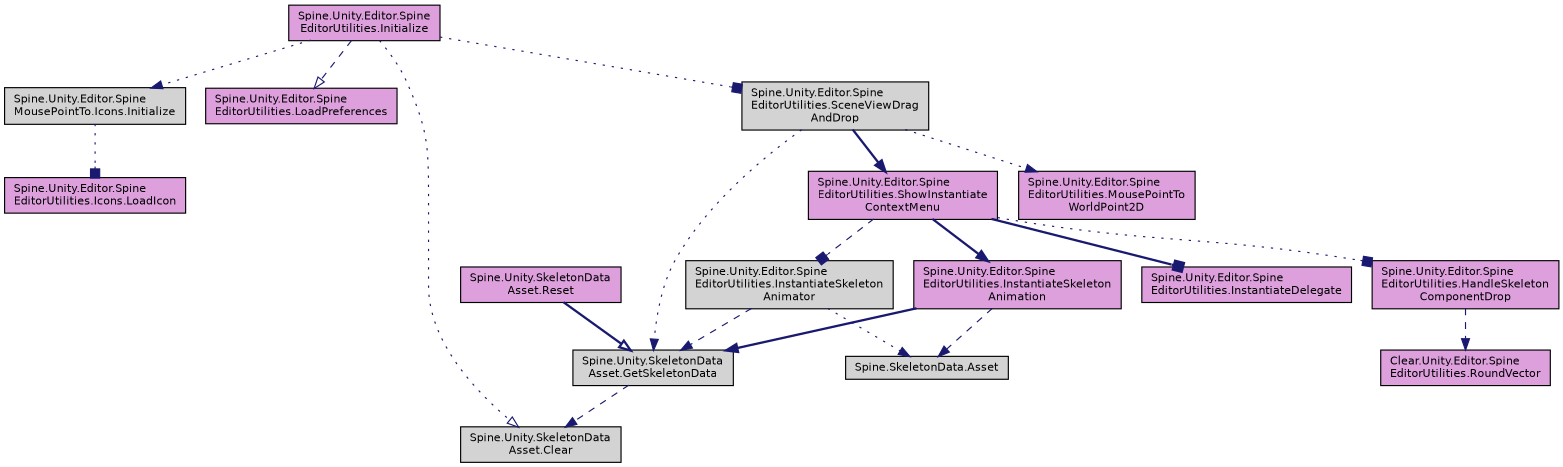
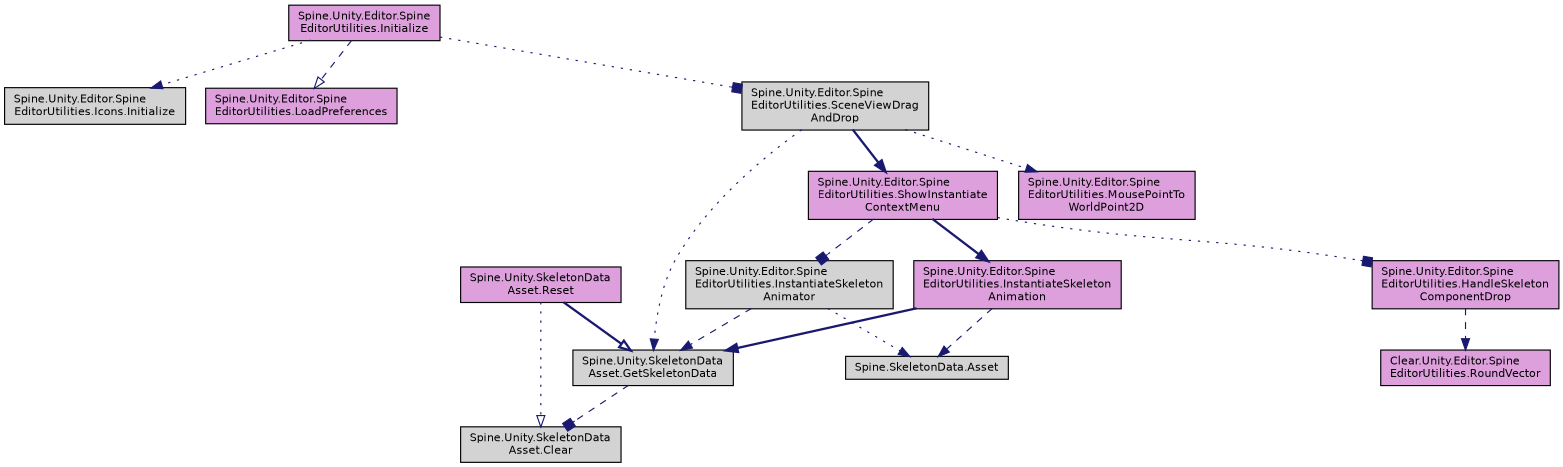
(95, 106) -> (95, 106)
(95, 195) -> none
(429, 238) -> (541, 359)
(1247, 285) -> none
(602, 403) -> (602, 403)
